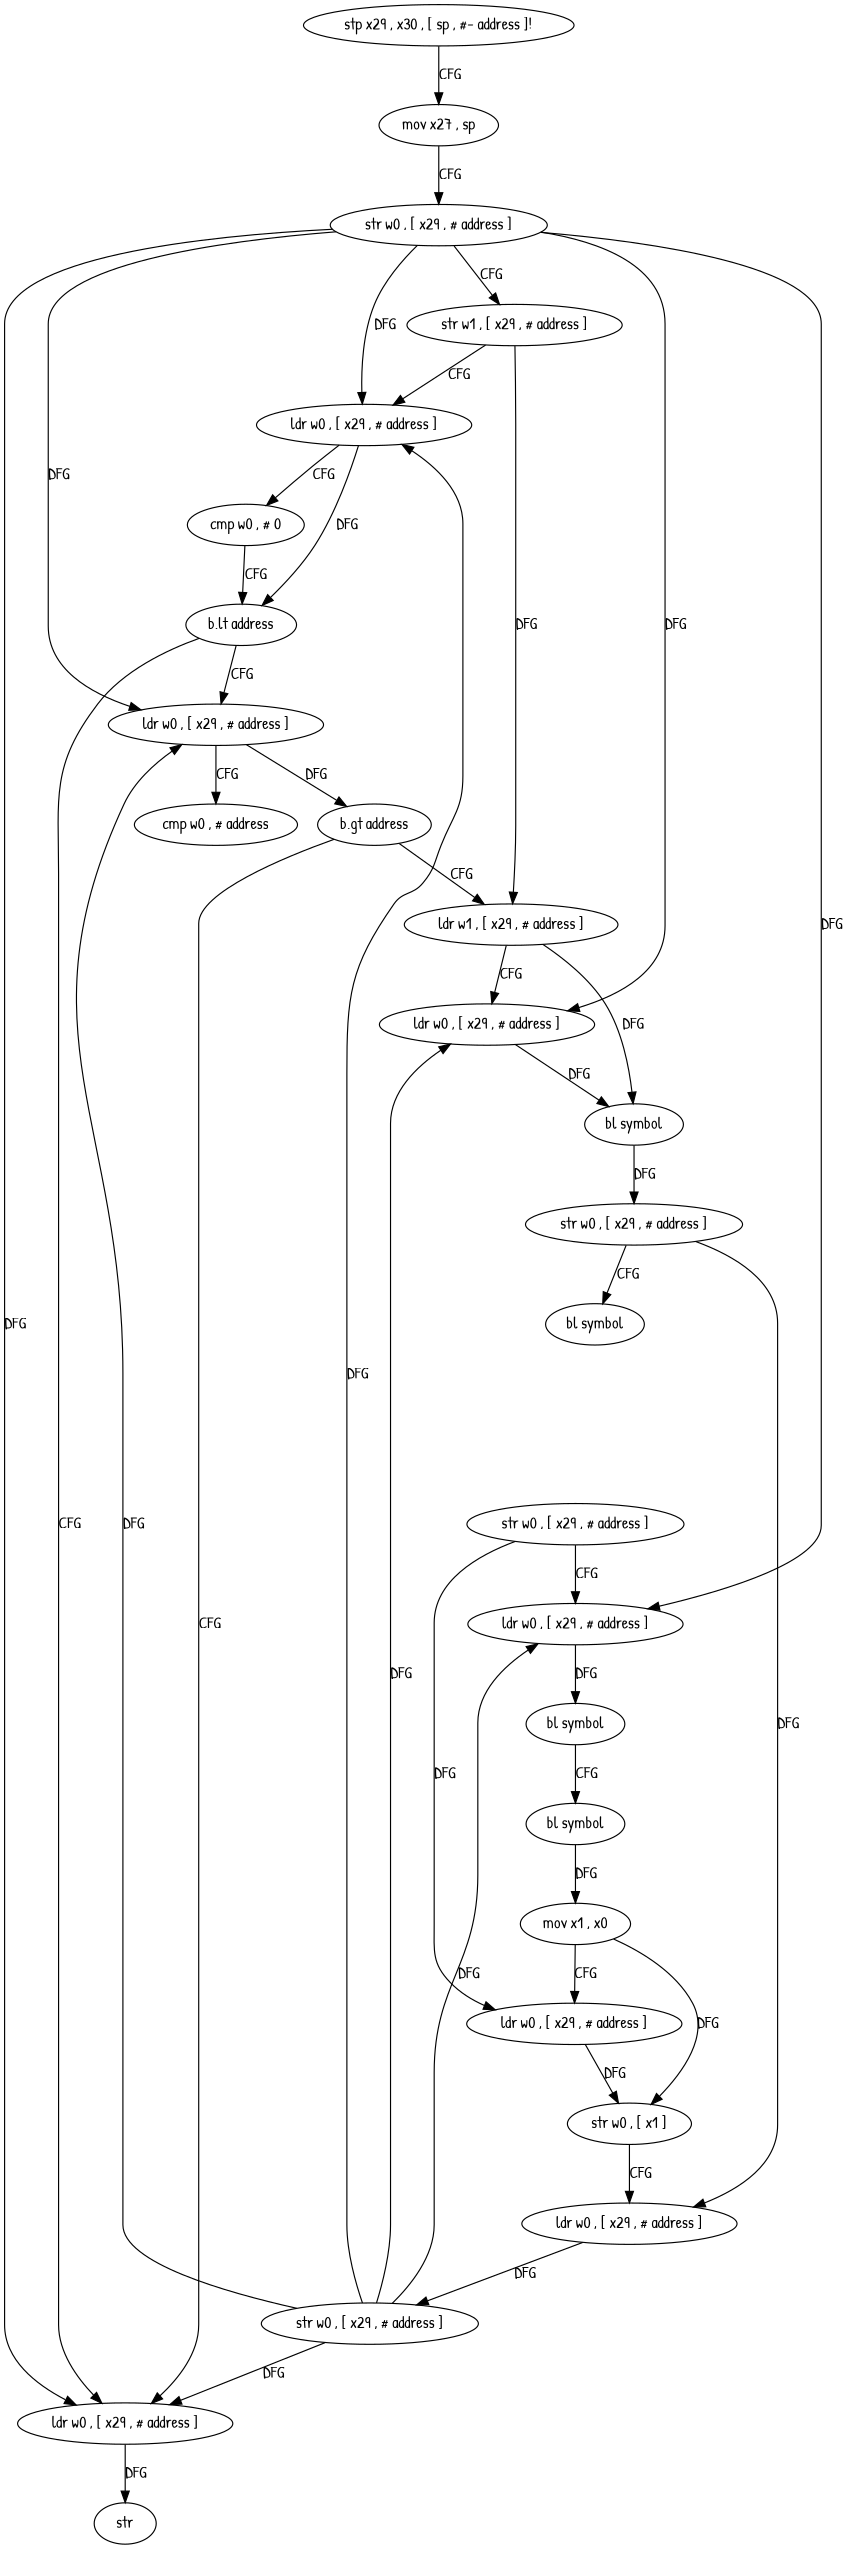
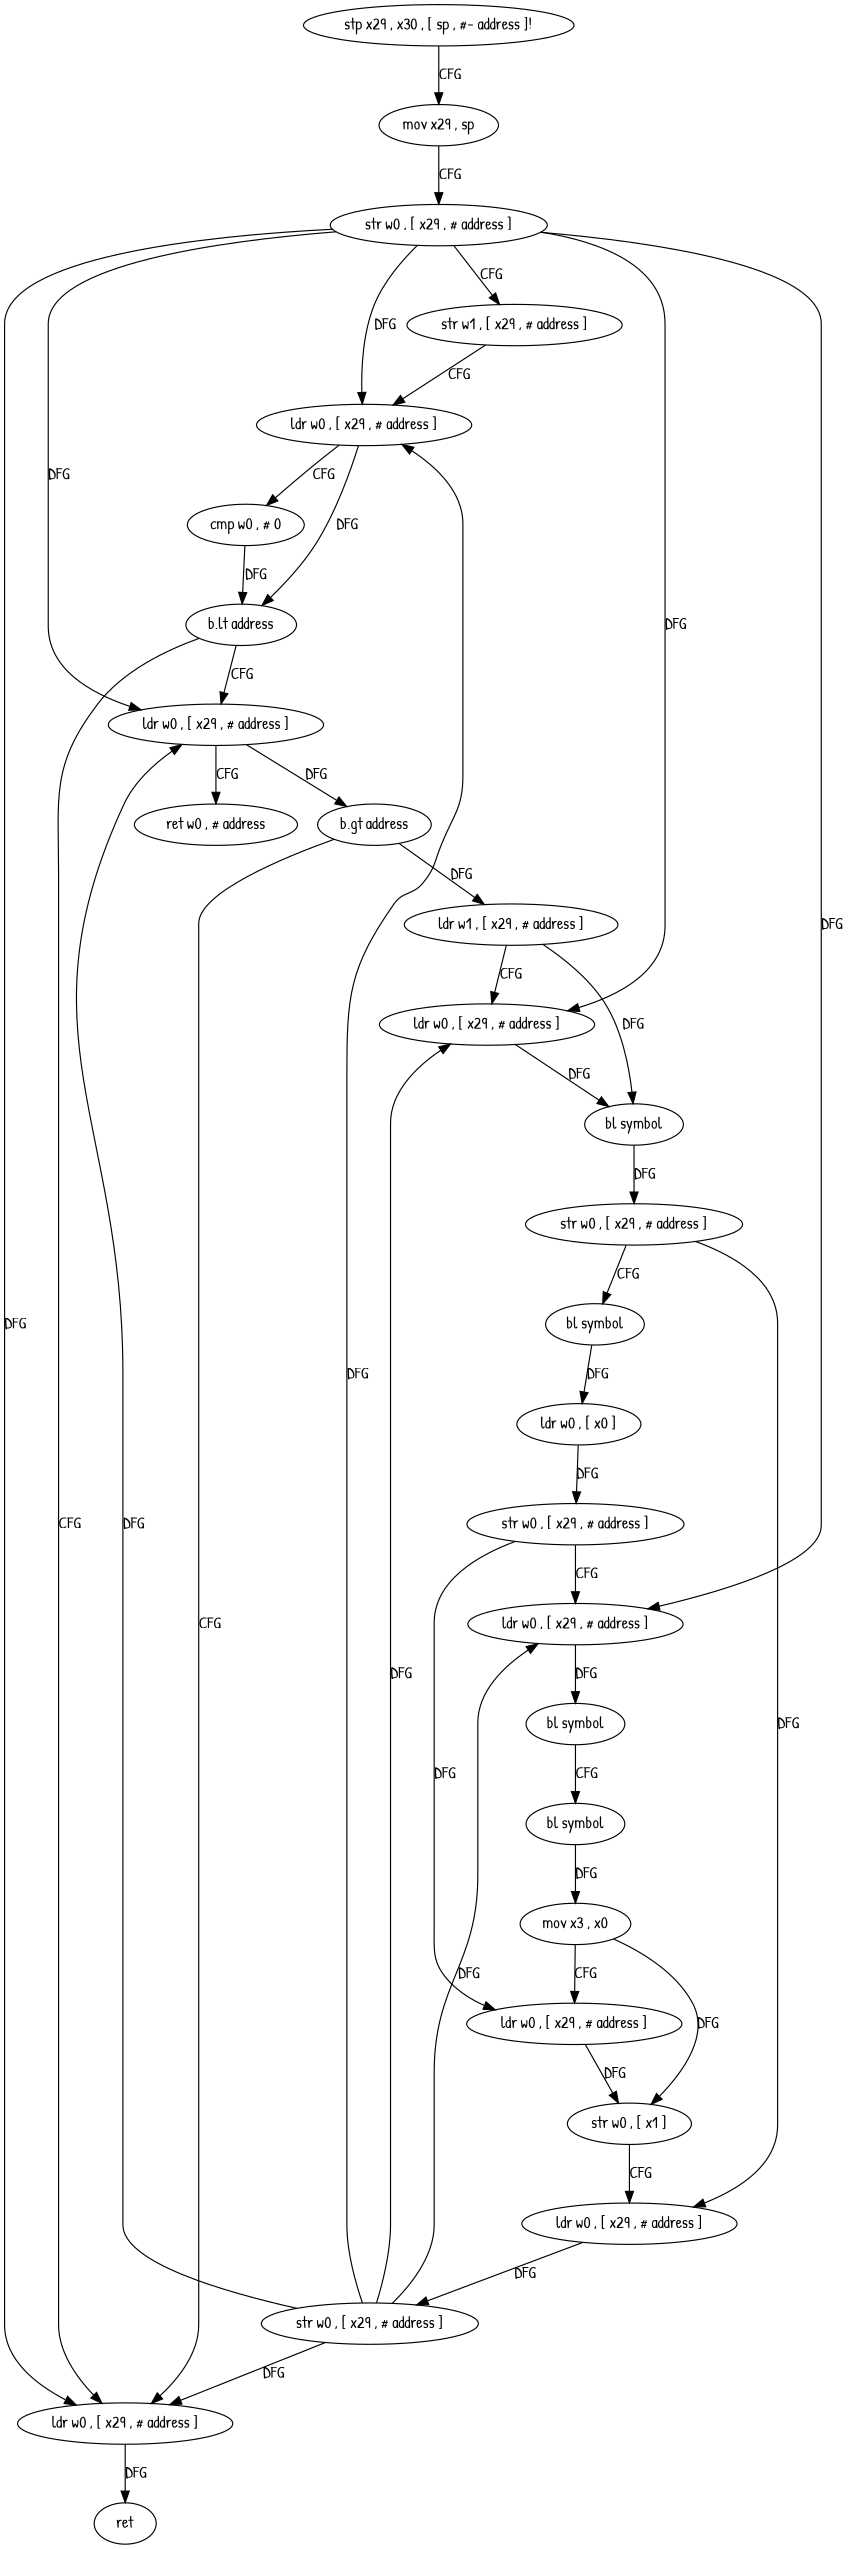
(439, 125) -> (439, 125)
(256, 575) -> (256, 575)
(516, 619) -> none
(216, 825) -> (216, 825)
(462, 875) -> (462, 875)
none -> (579, 1424)
(575, 1924) -> (575, 1924)
(125, 2523) -> (125, 2523)
